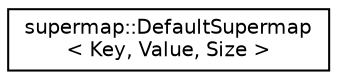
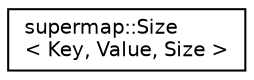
(169, 40) -> (127, 40)
